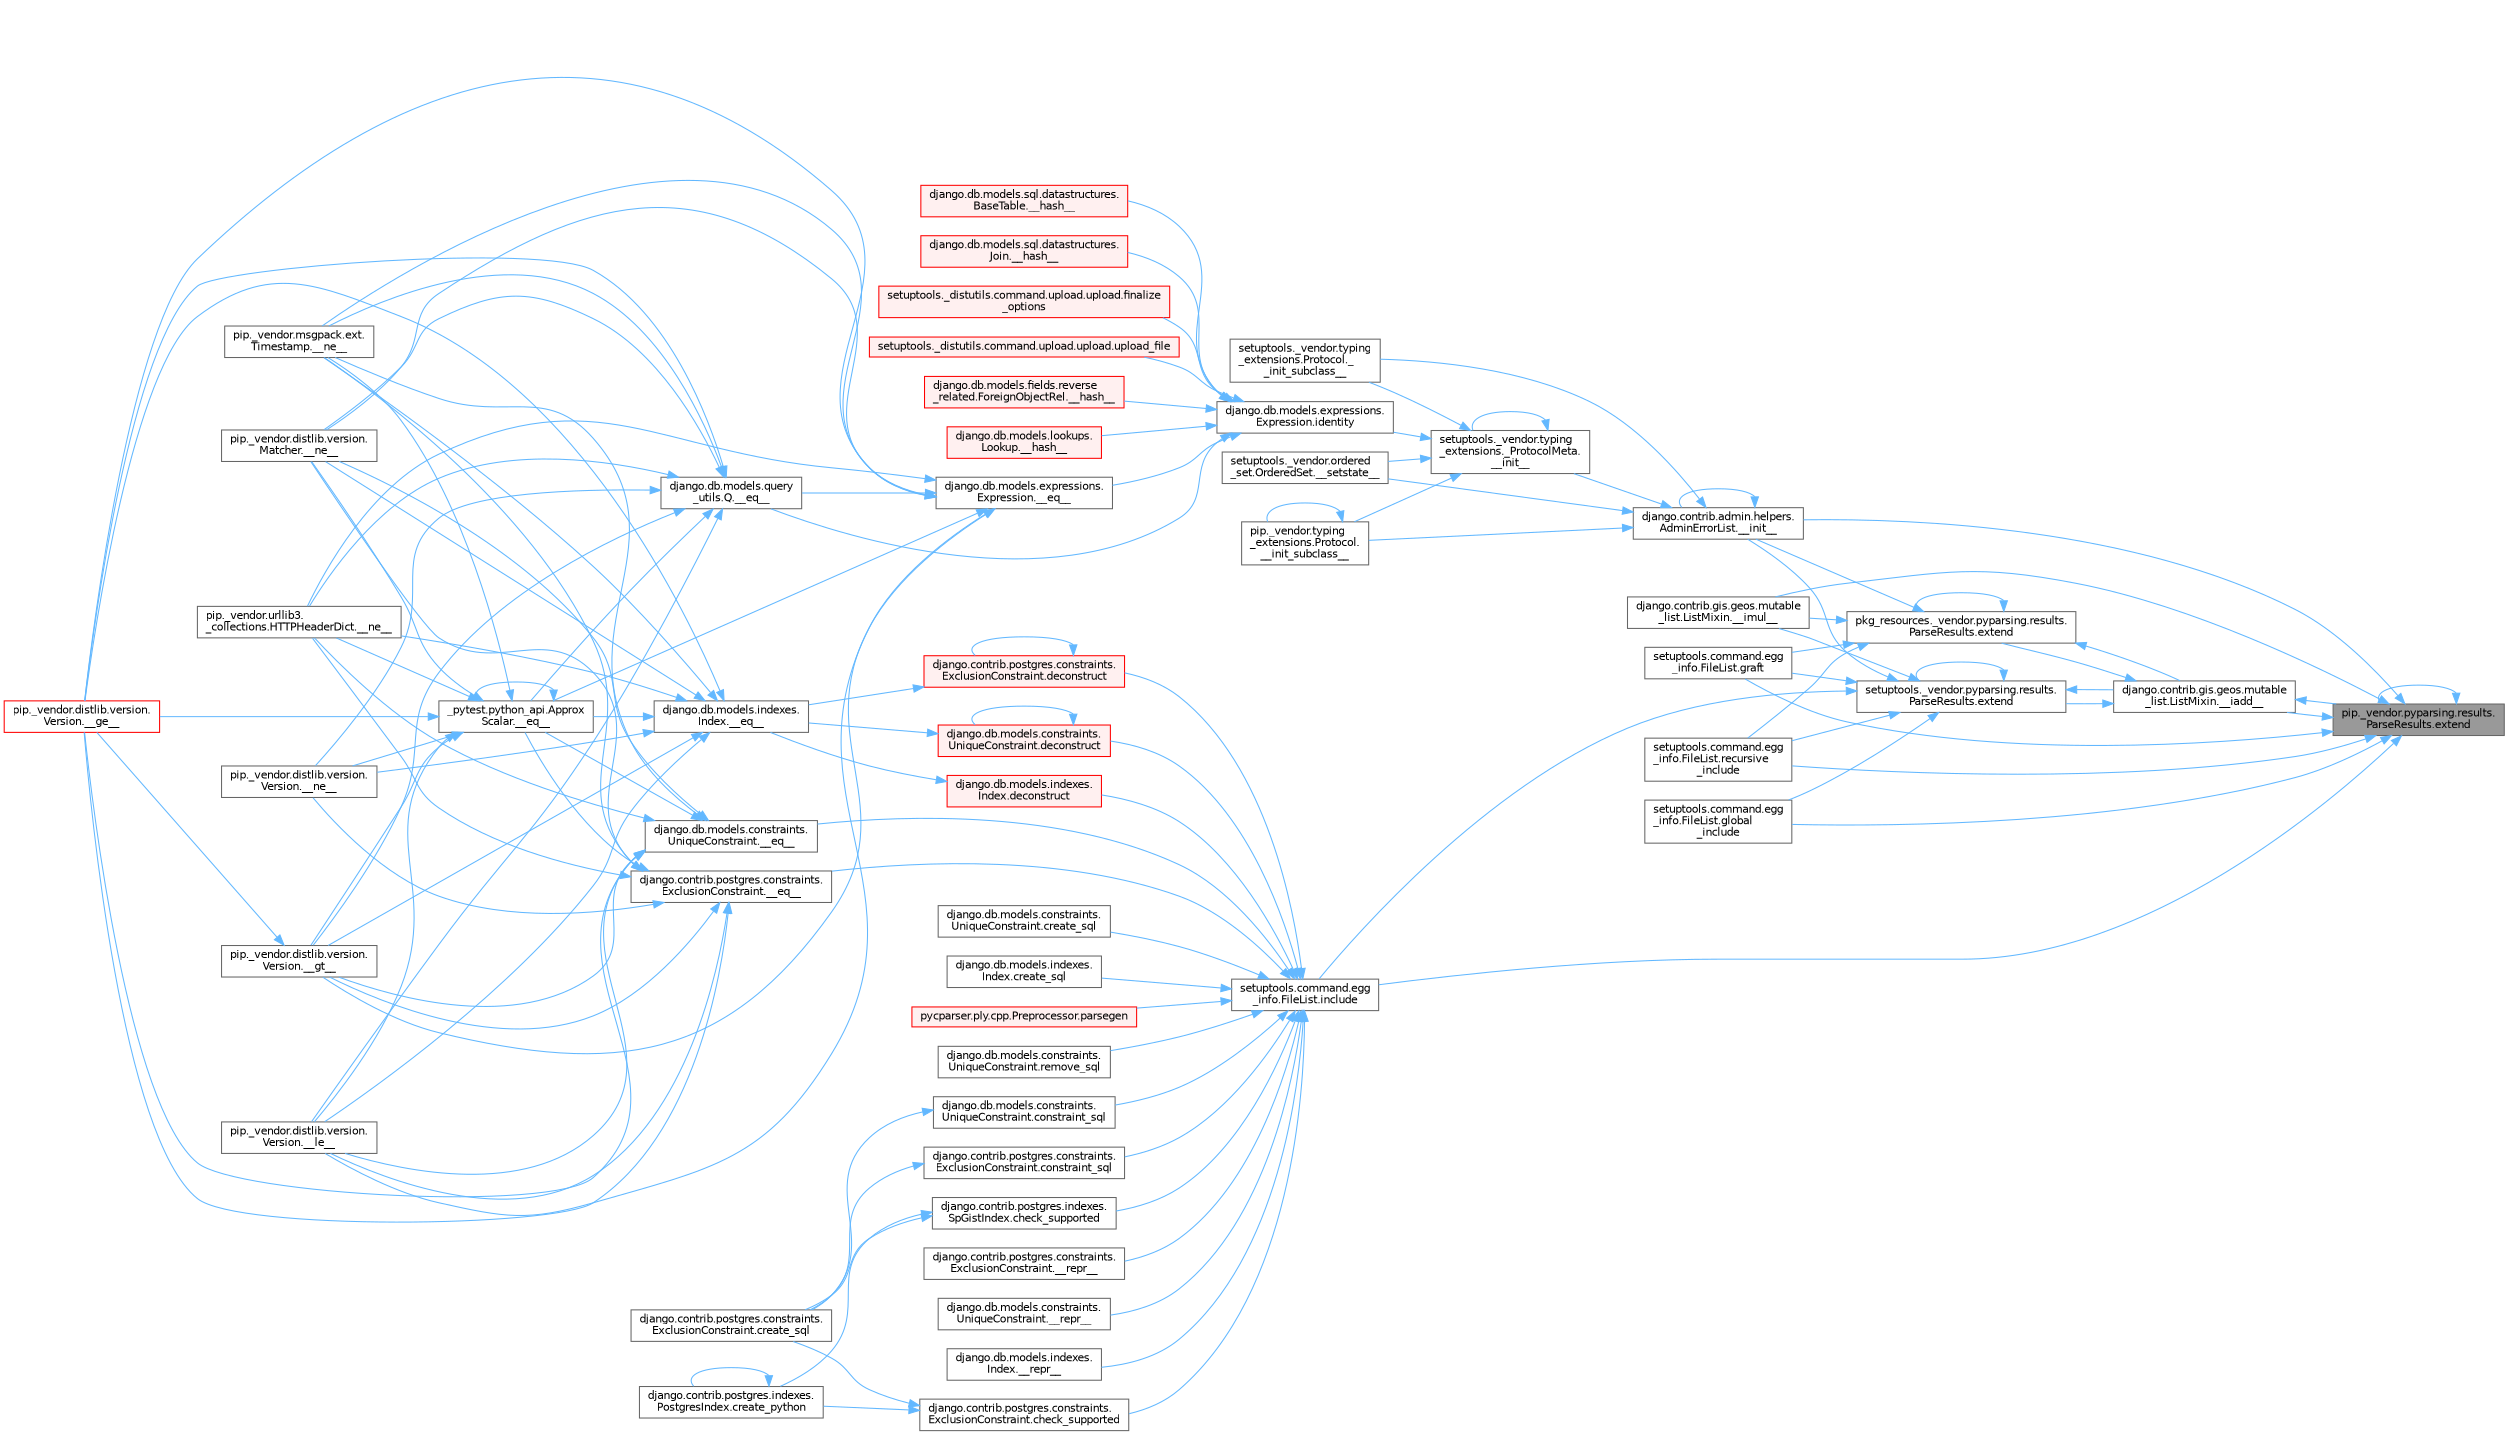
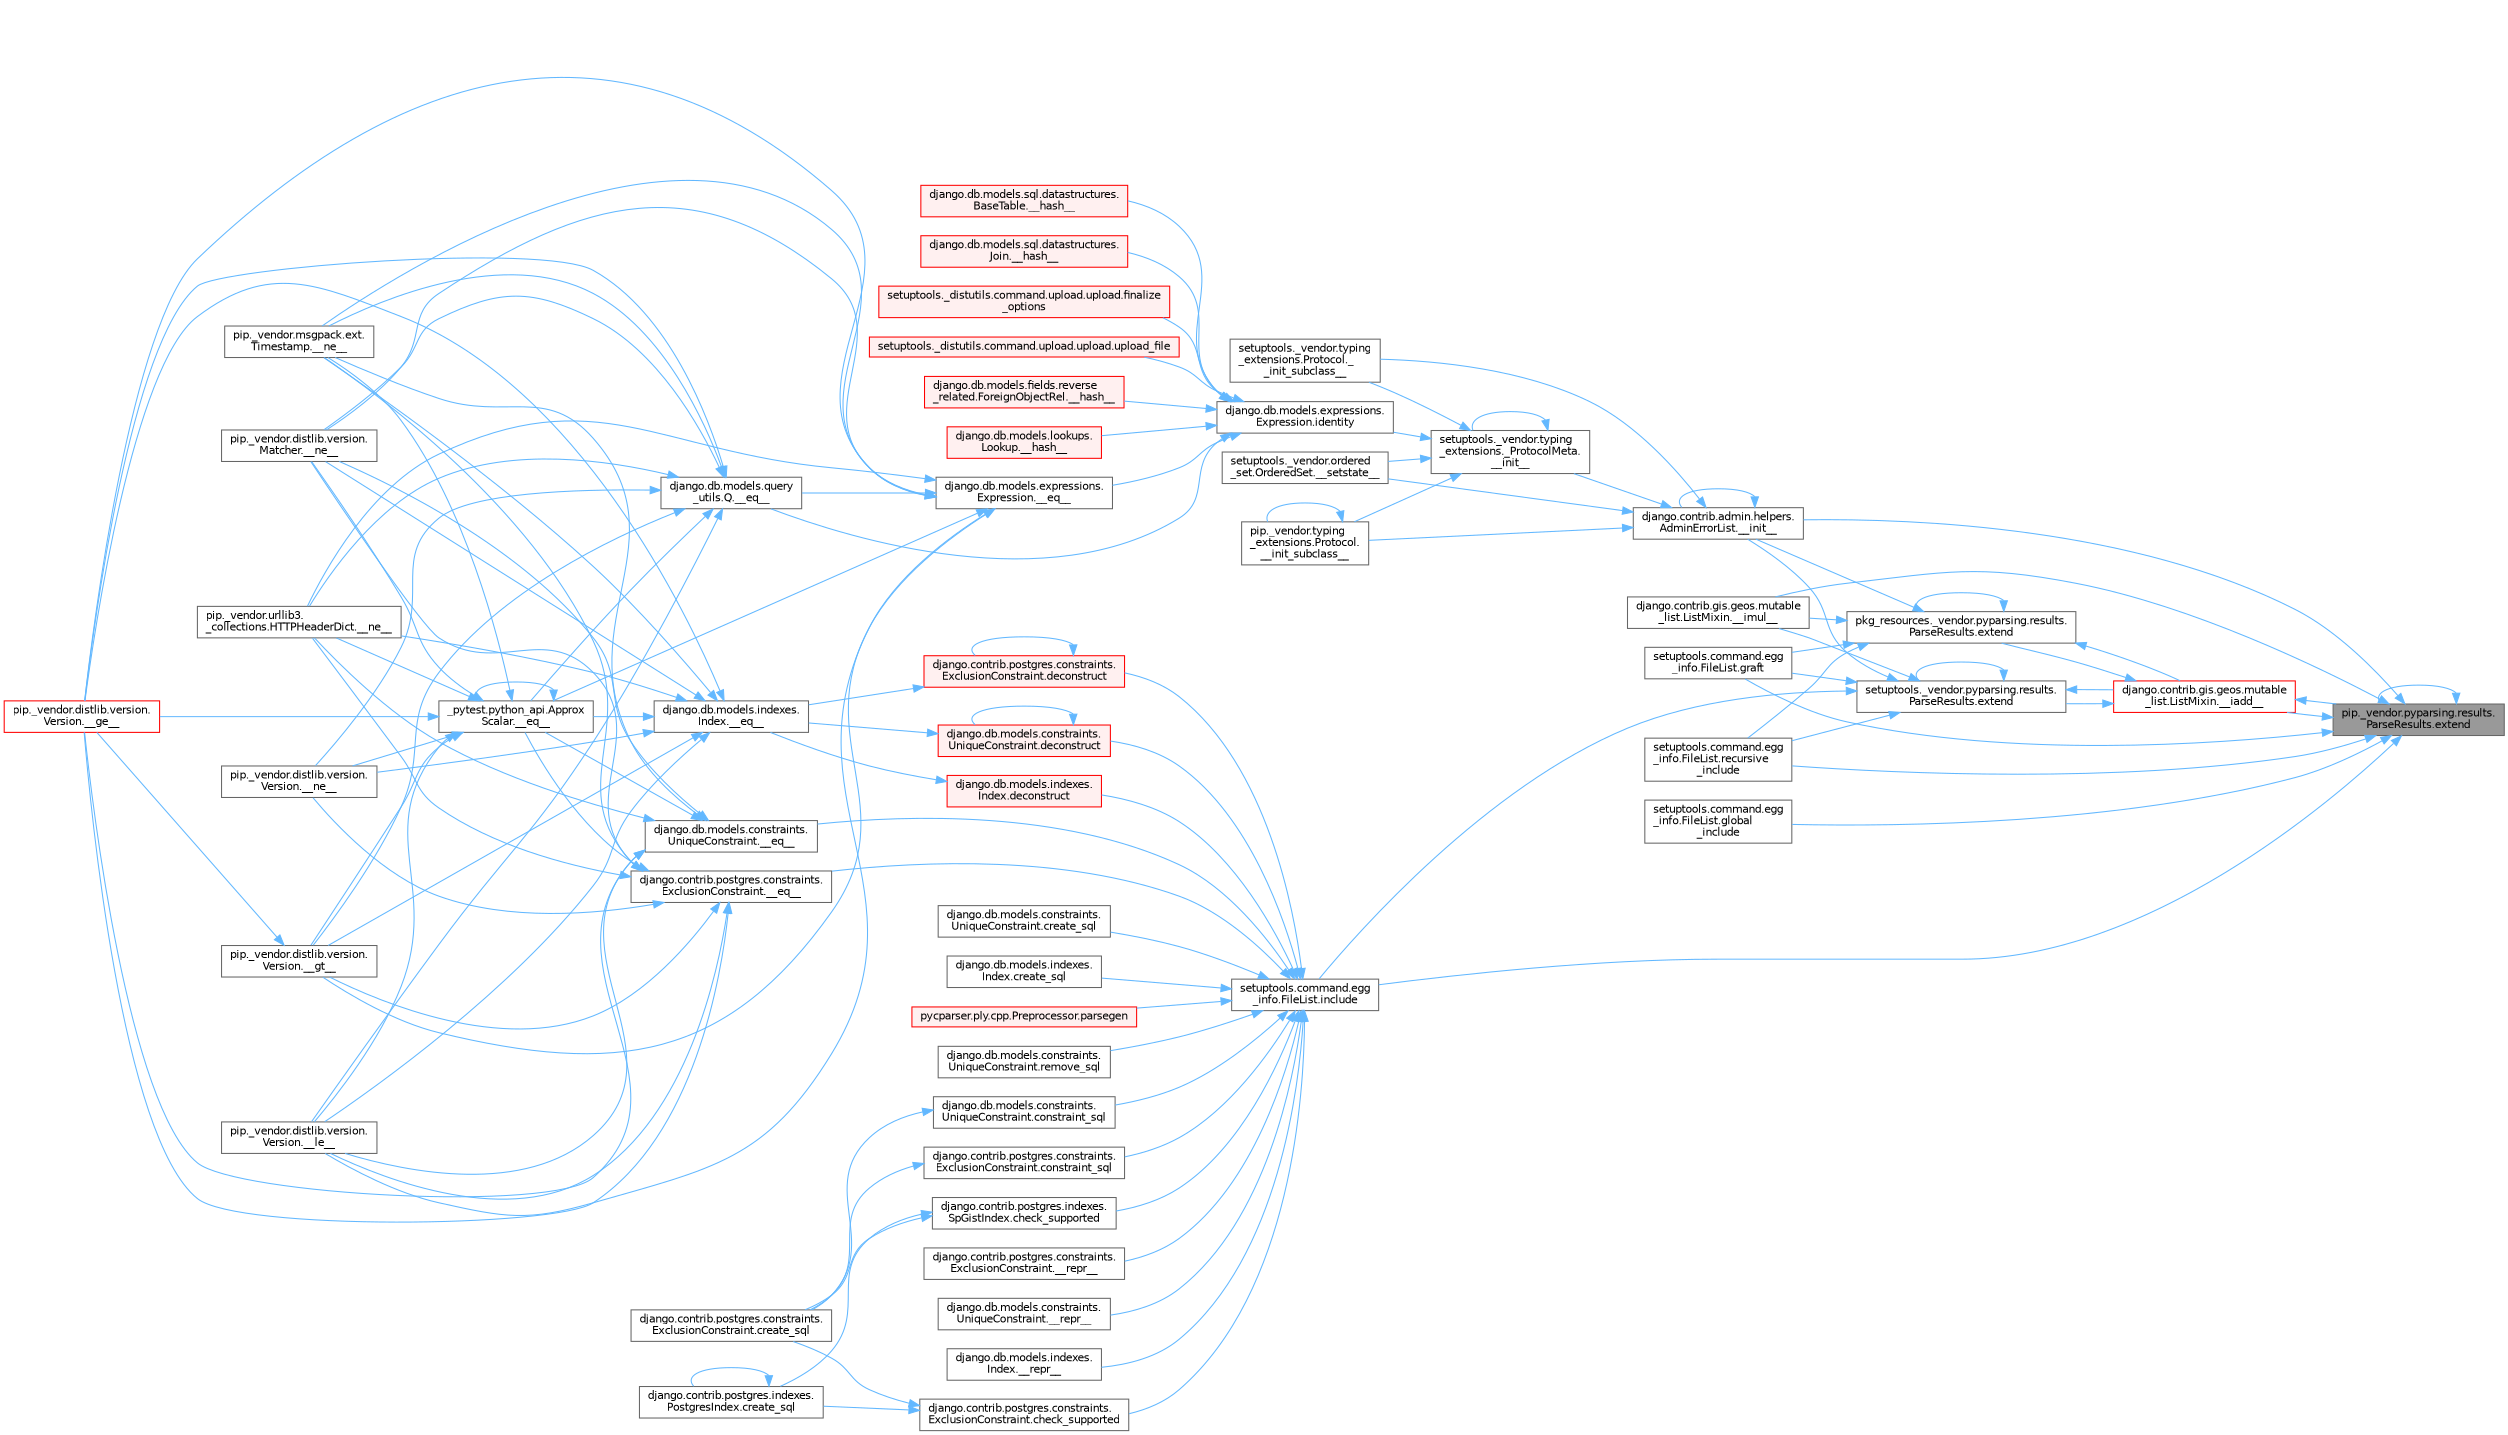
(2204, 697) -> (2204, 697)
(1861, 763) -> none
(533, 1002) -> none
(731, 1402) -> (731, 1402)
